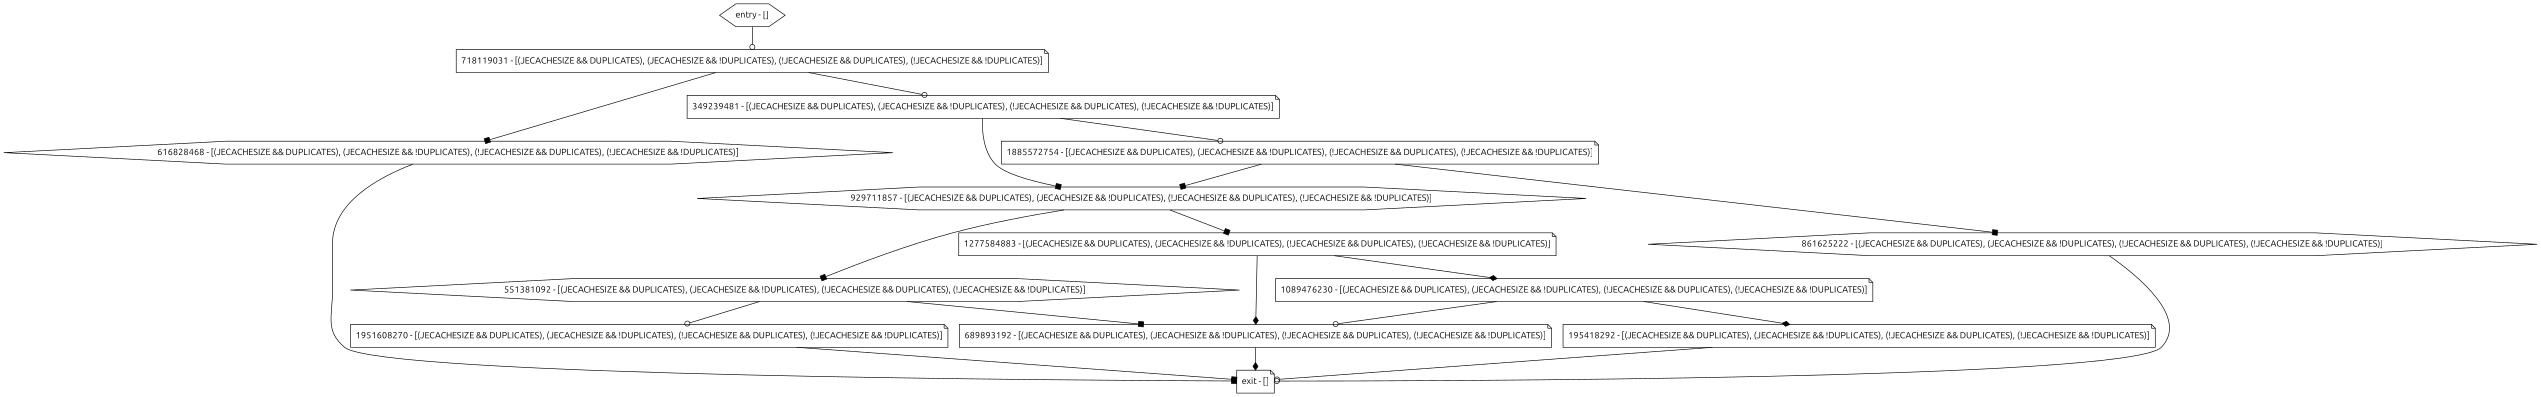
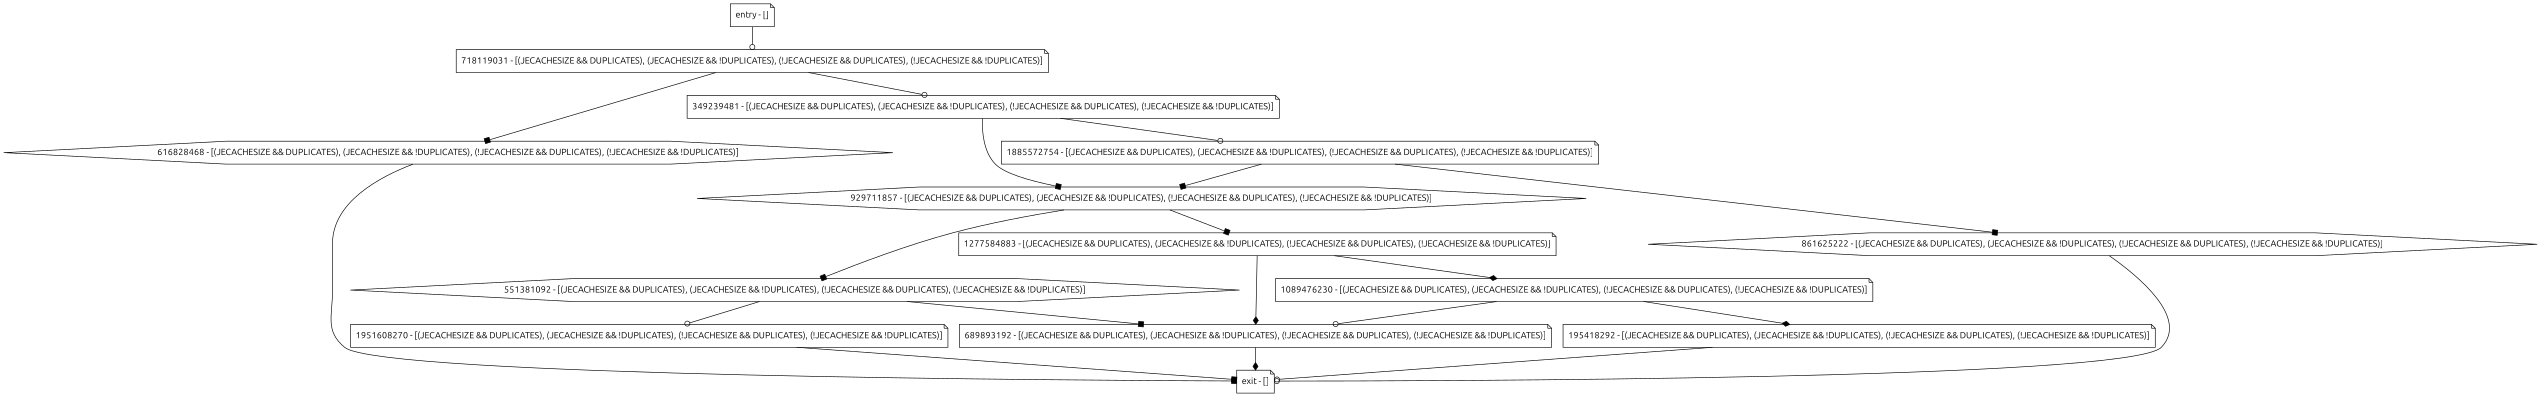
(752, 15) -> (752, 15)
